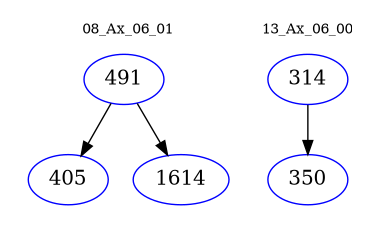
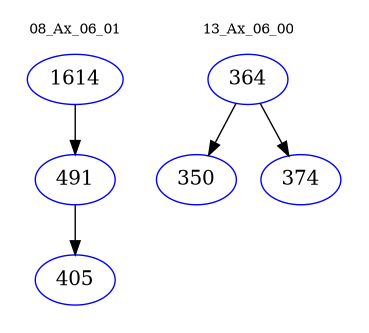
(308, 79) -> (248, 79)
(149, 123) -> (75, 123)
none -> (301, 180)
